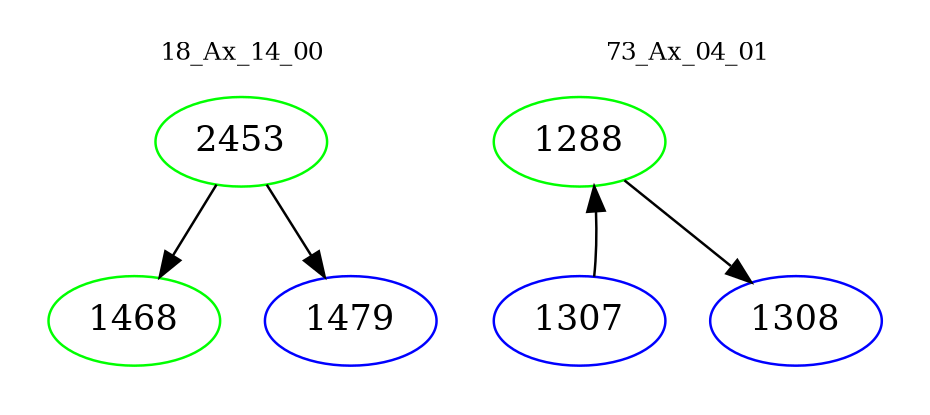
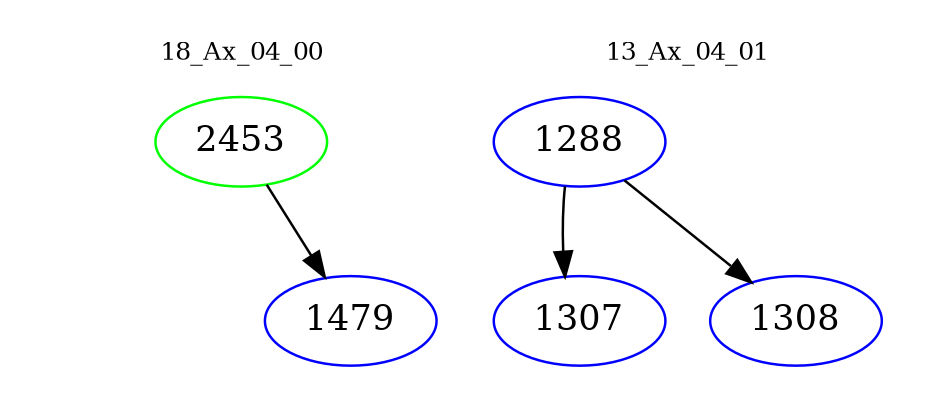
(243, 53) -> (243, 53)
(688, 53) -> (688, 53)
(580, 142) -> (580, 142)
(596, 244) -> (563, 219)
(134, 321) -> none
